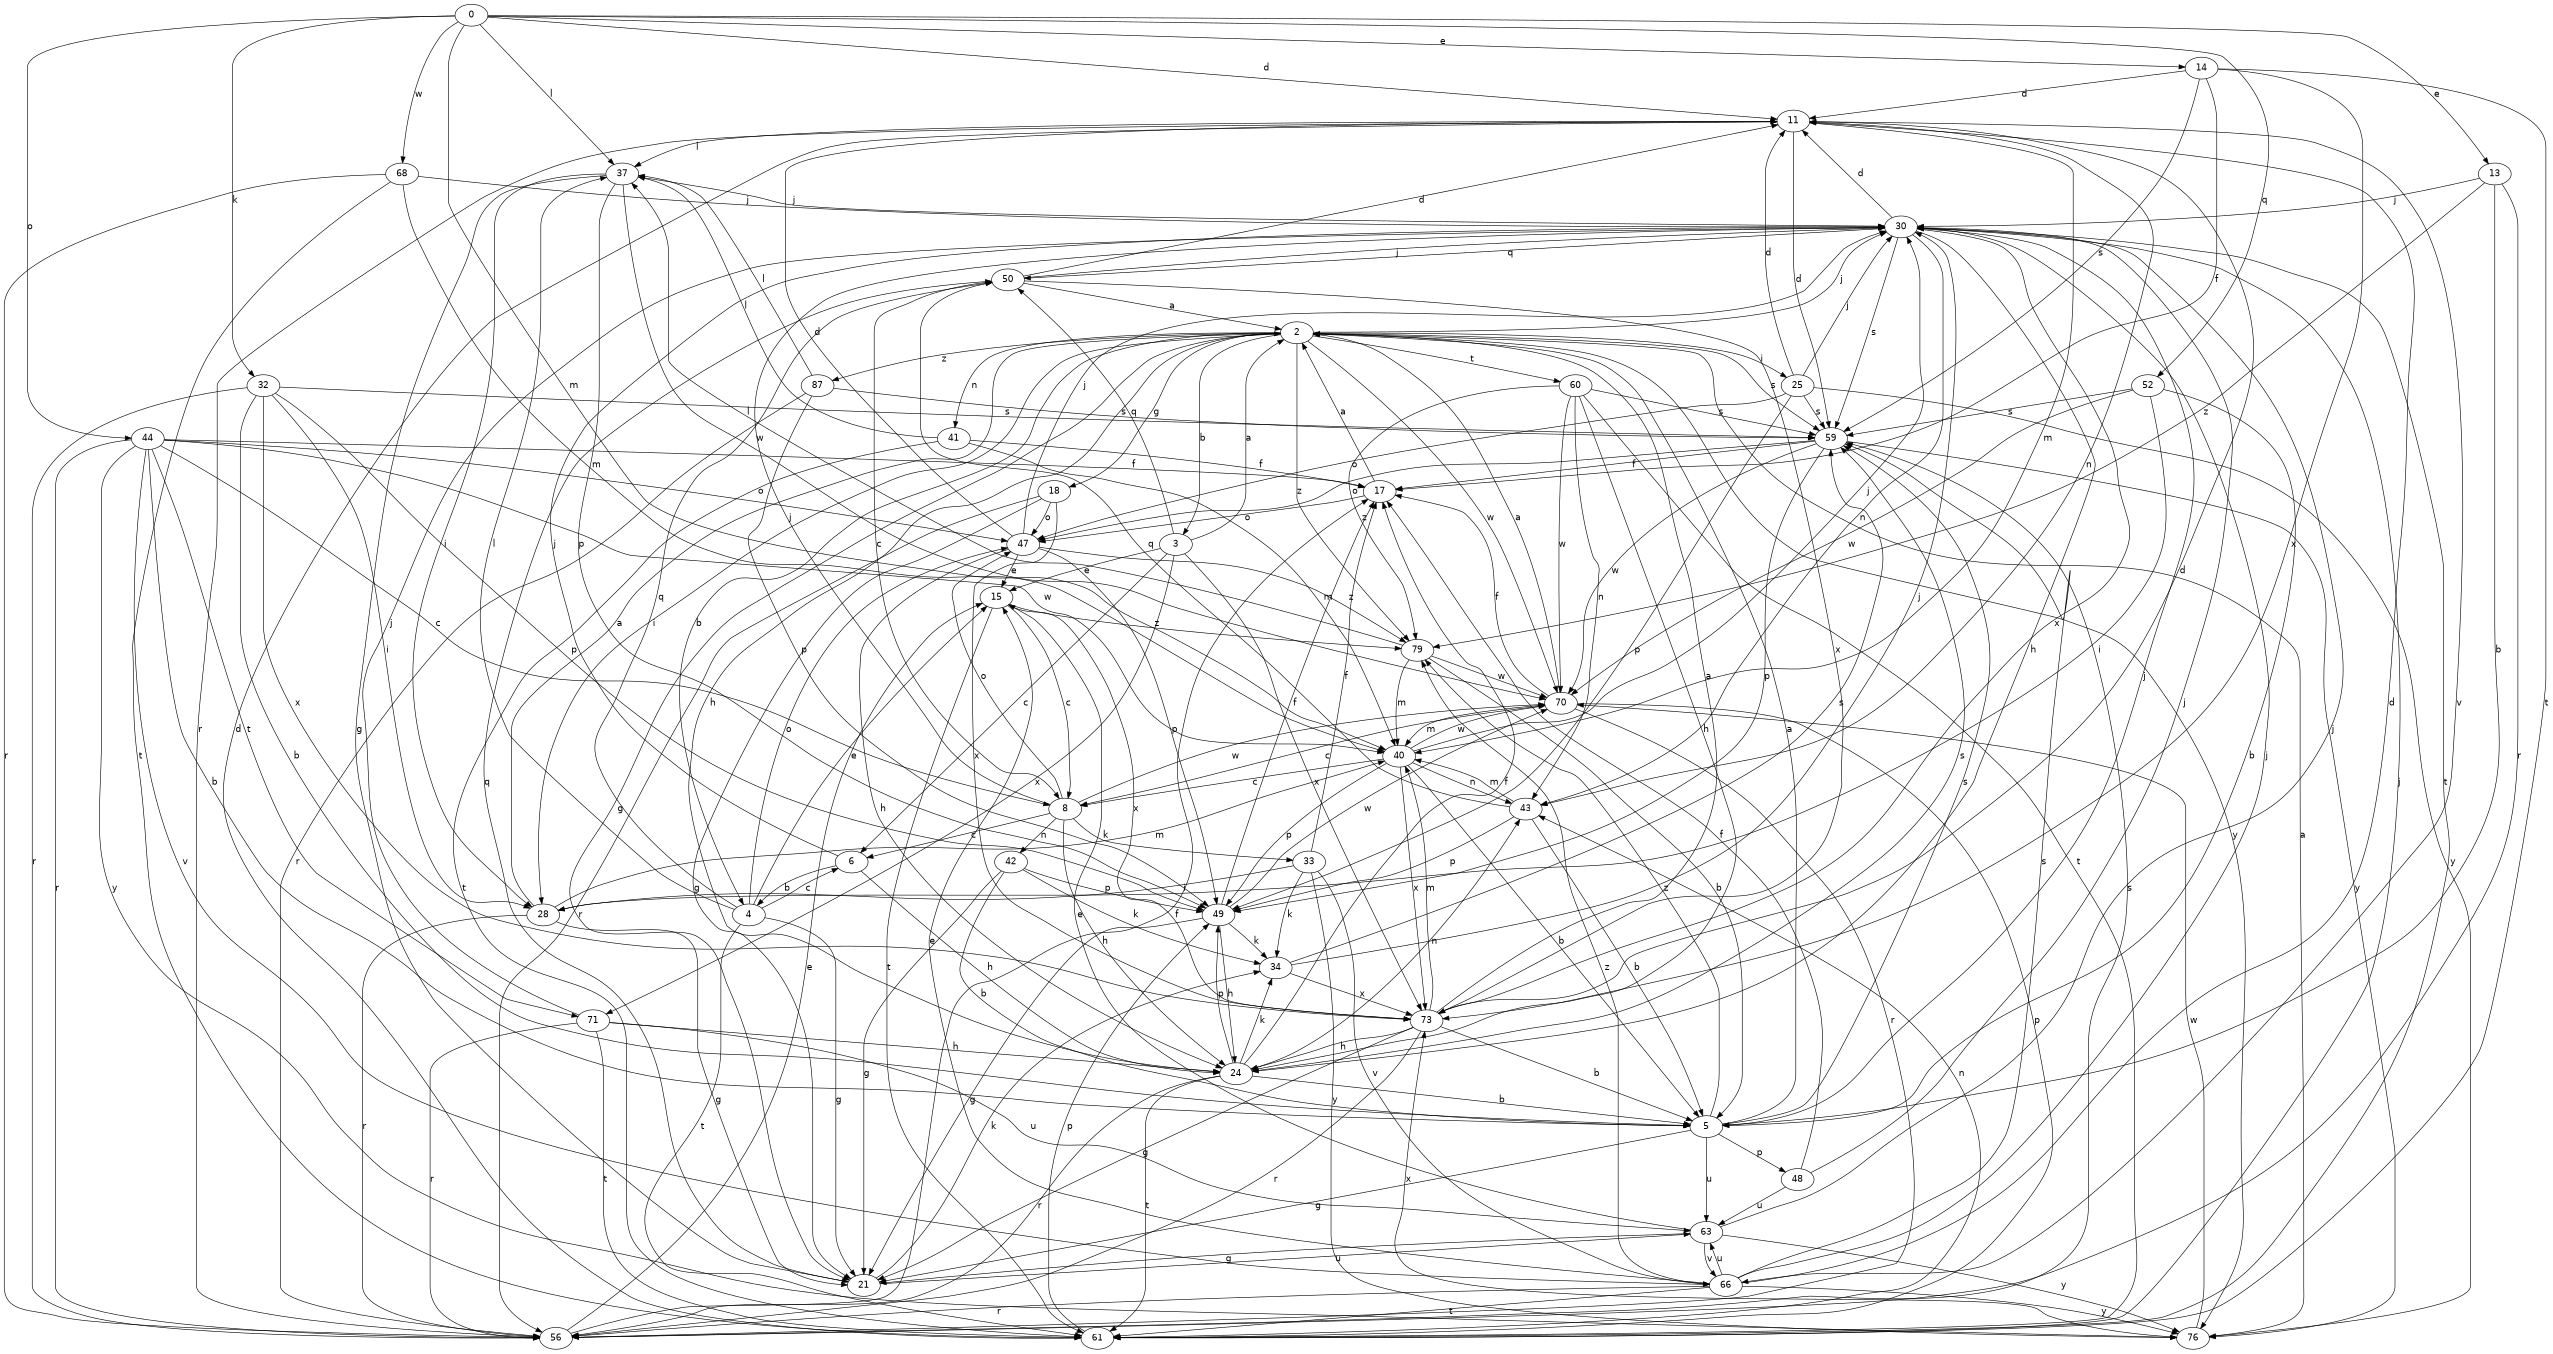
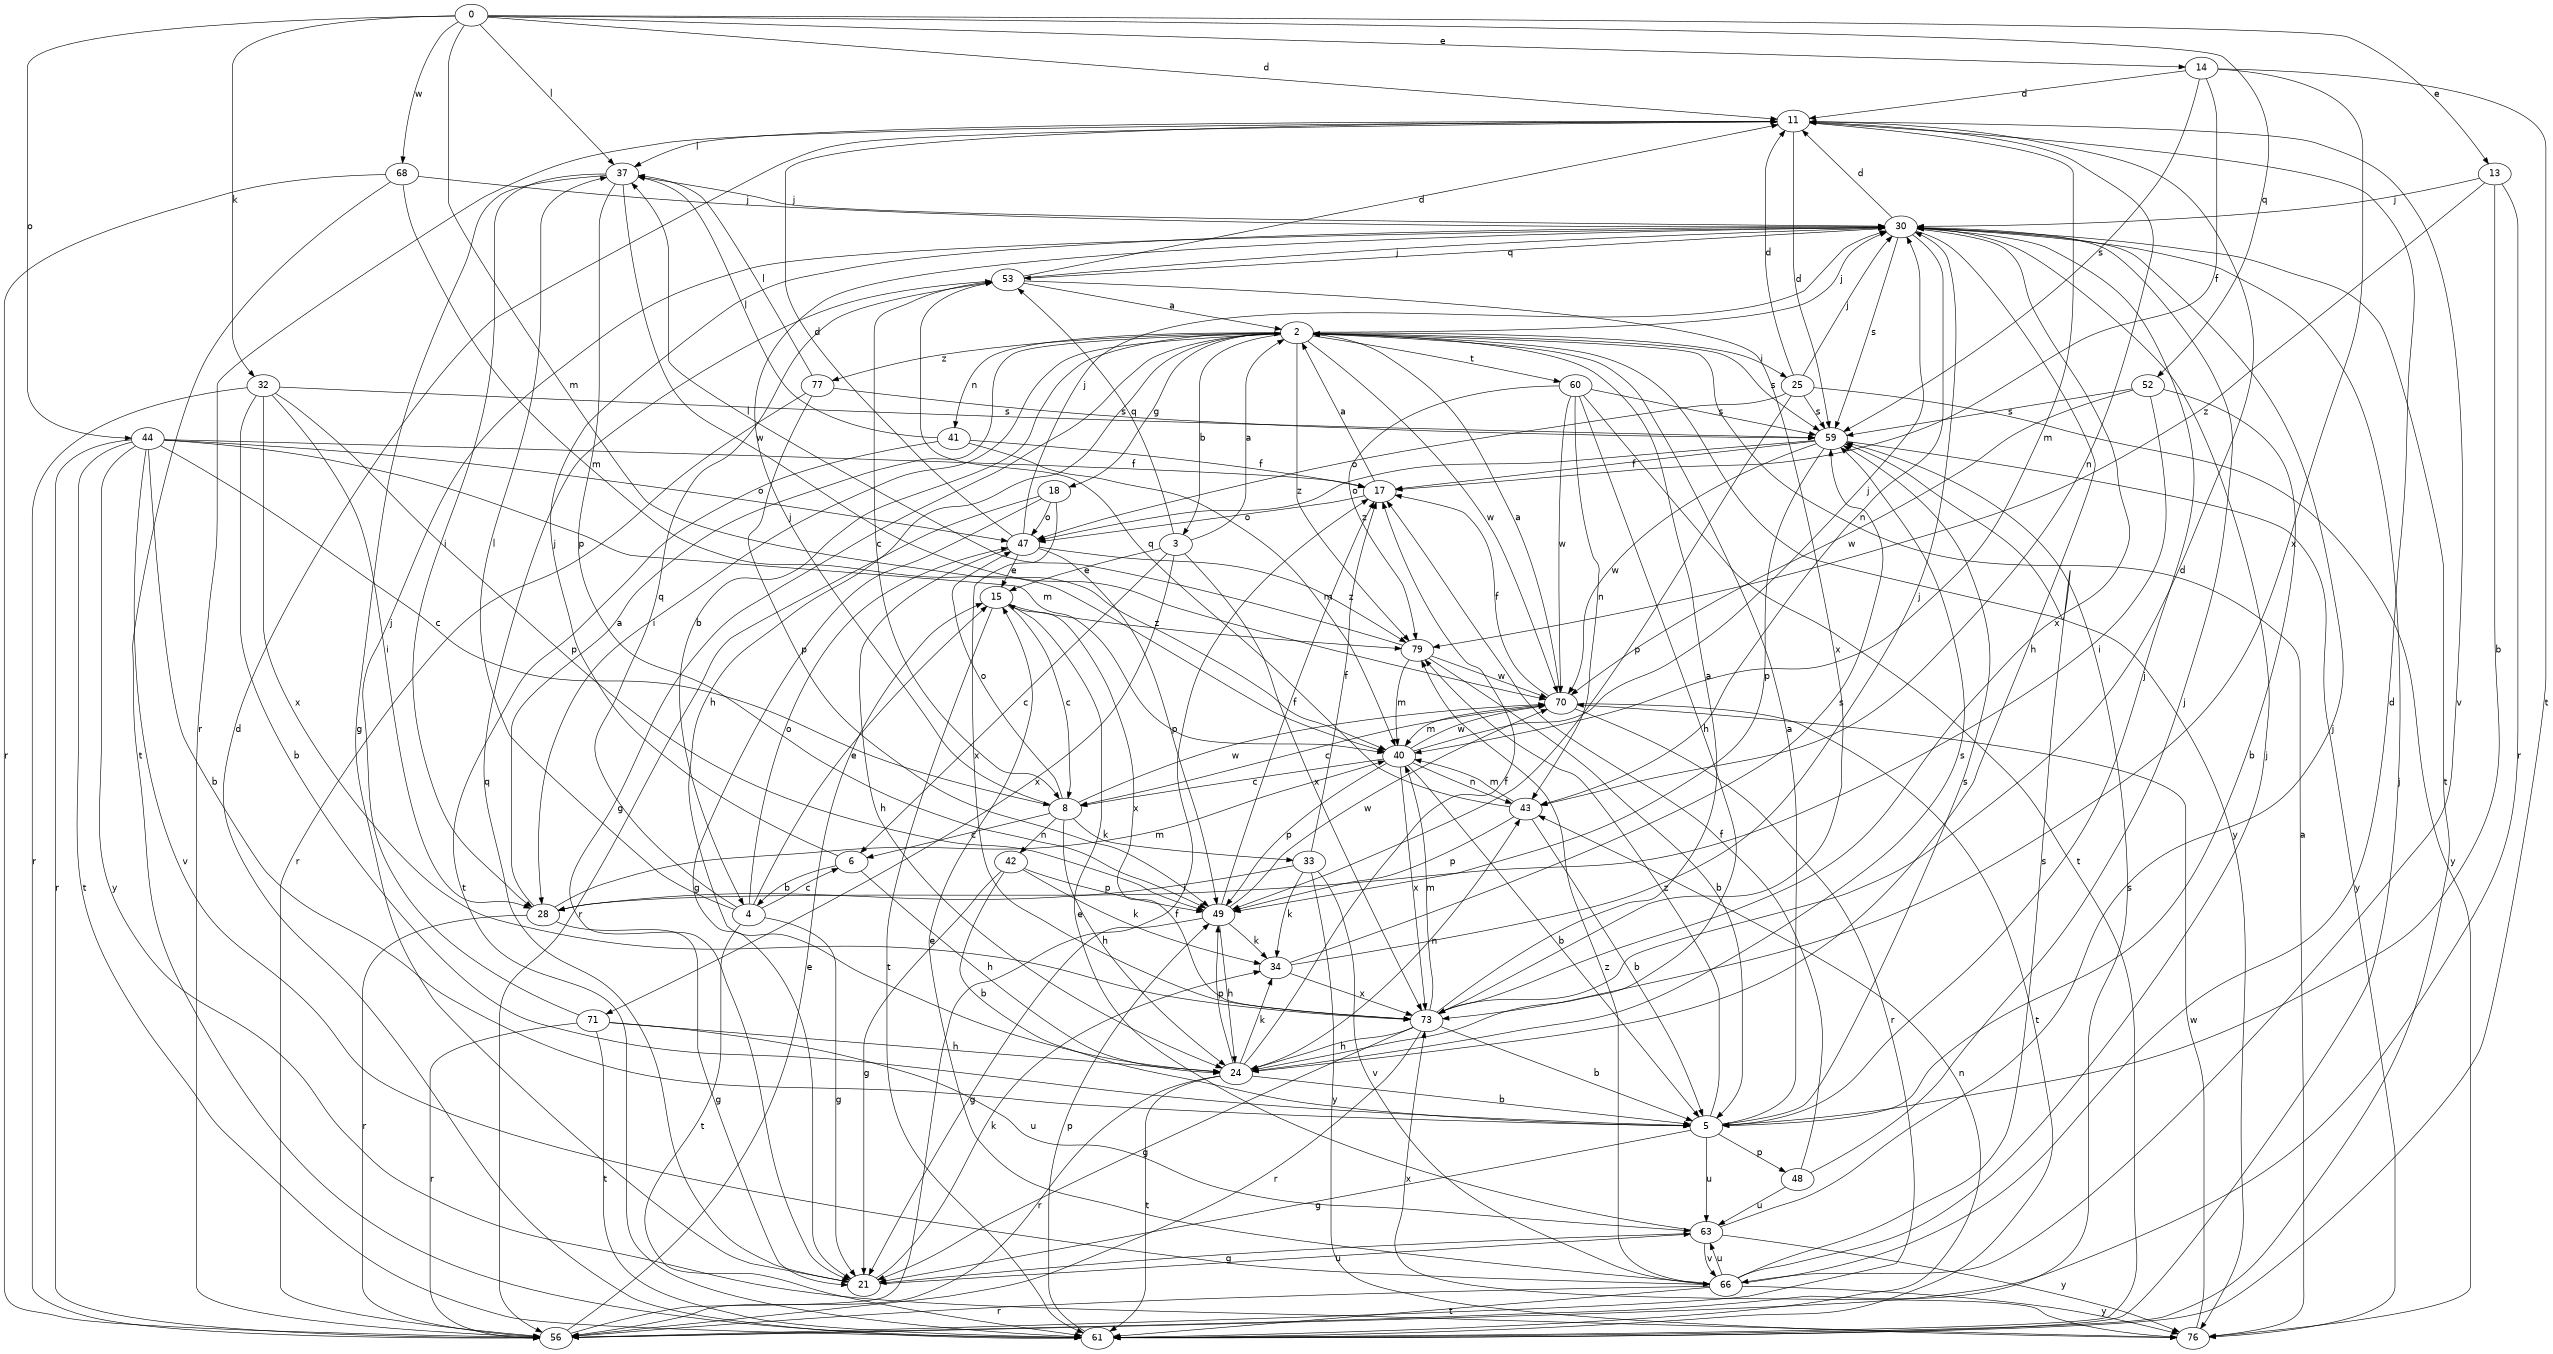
(1008, 280) -> (1008, 280)
(818, 386) -> (818, 386)
(1048, 597) -> (1048, 597)
(274, 805) -> (248, 1155)
(2037, 1021) -> (2037, 1021)
